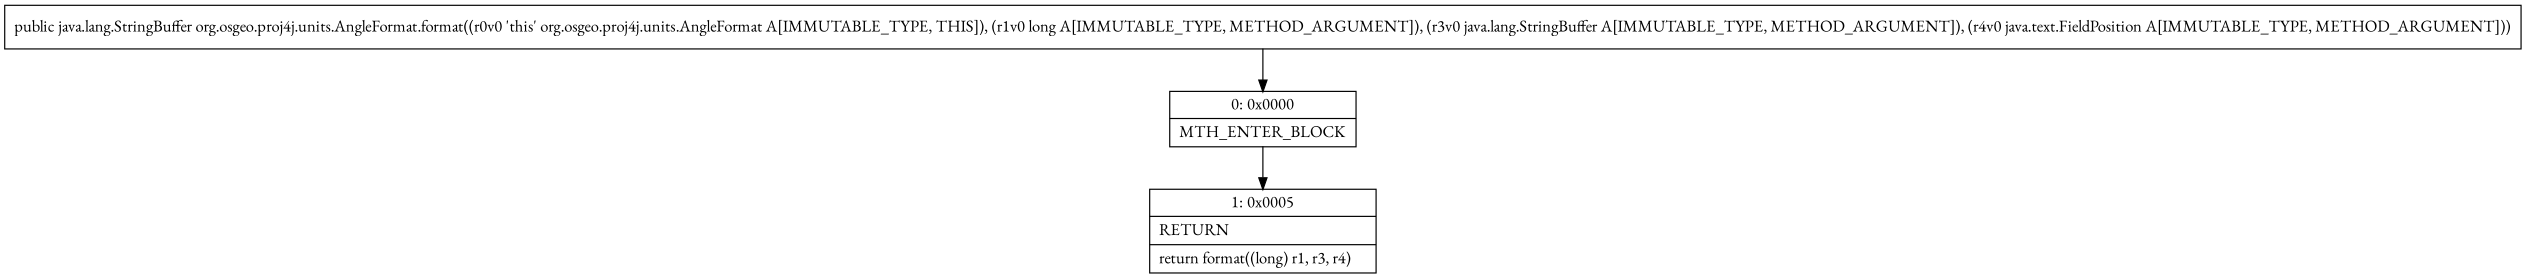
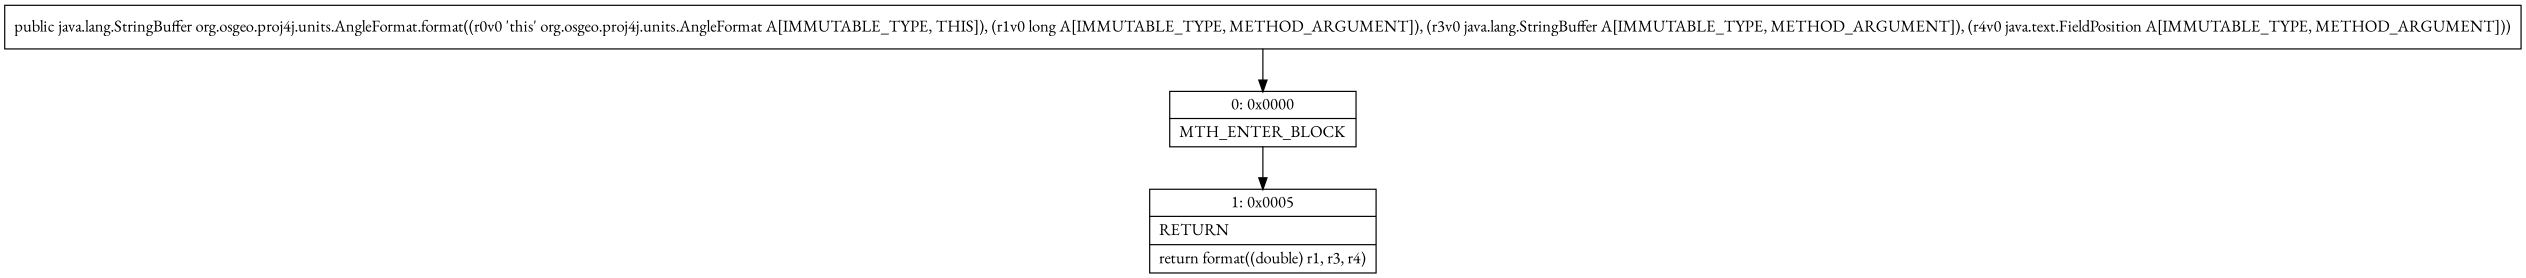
(1255, 258) -> (1263, 258)
